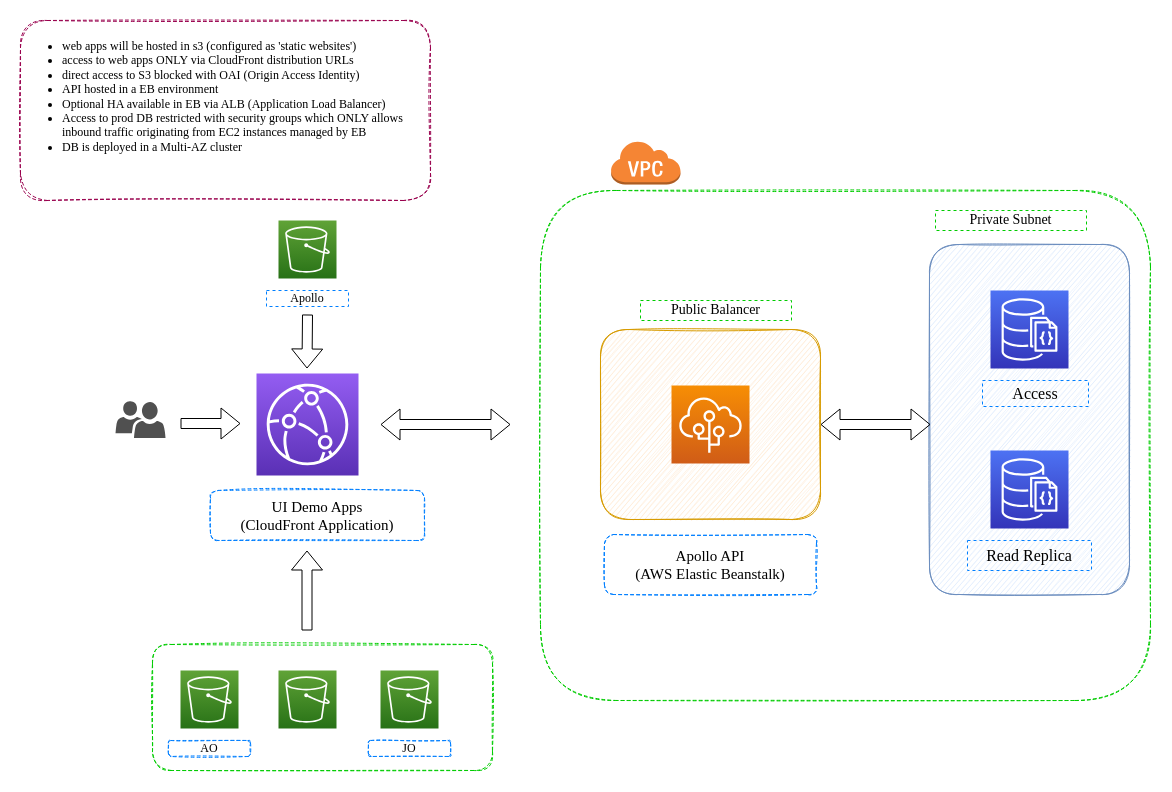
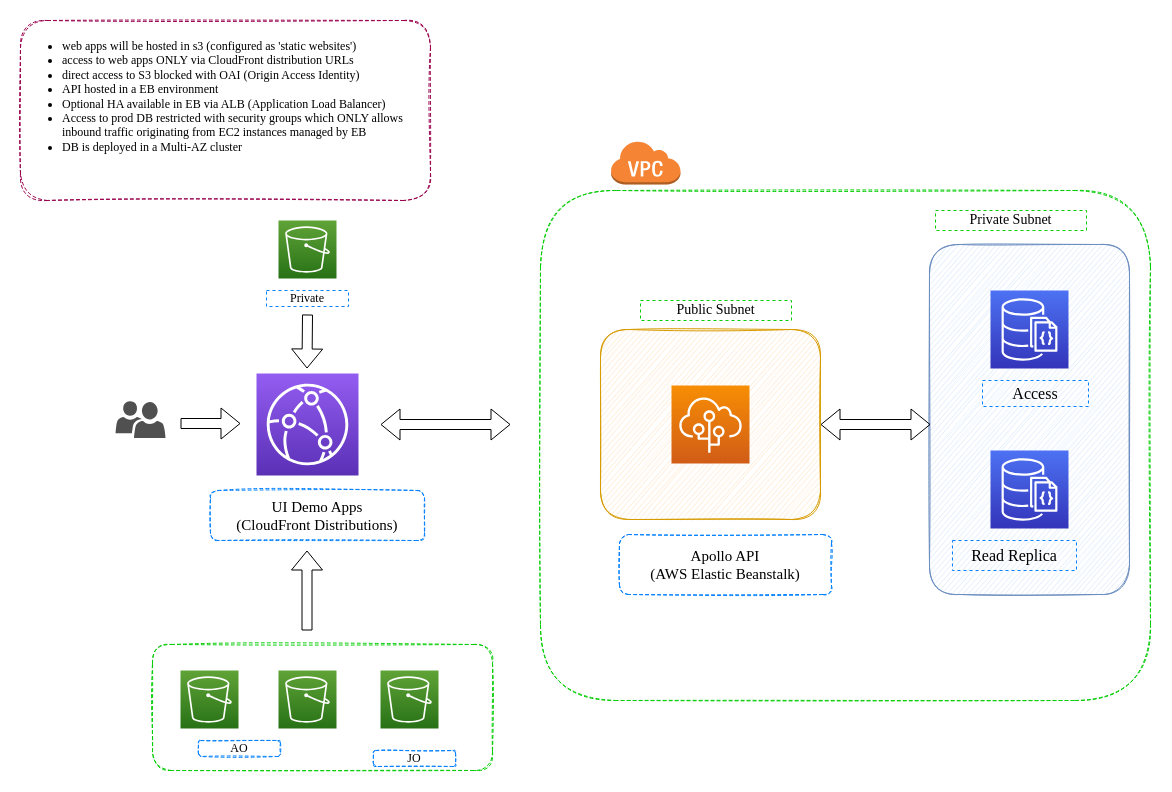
(308, 299) -> (308, 299)
(716, 311) -> (716, 311)
(318, 516) -> (318, 516)
(1030, 556) -> (1015, 556)
(711, 565) -> (726, 565)
(210, 749) -> (240, 749)
(410, 749) -> (415, 759)
